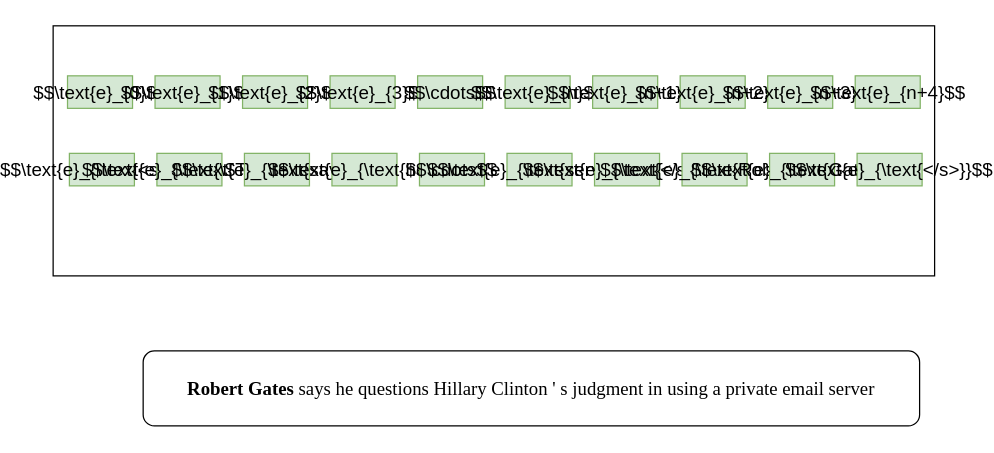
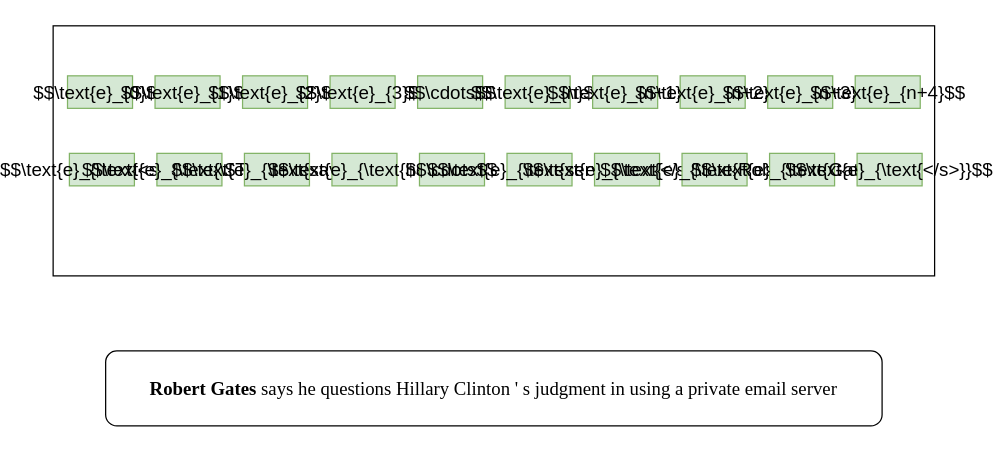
(531, 388) -> (494, 388)
